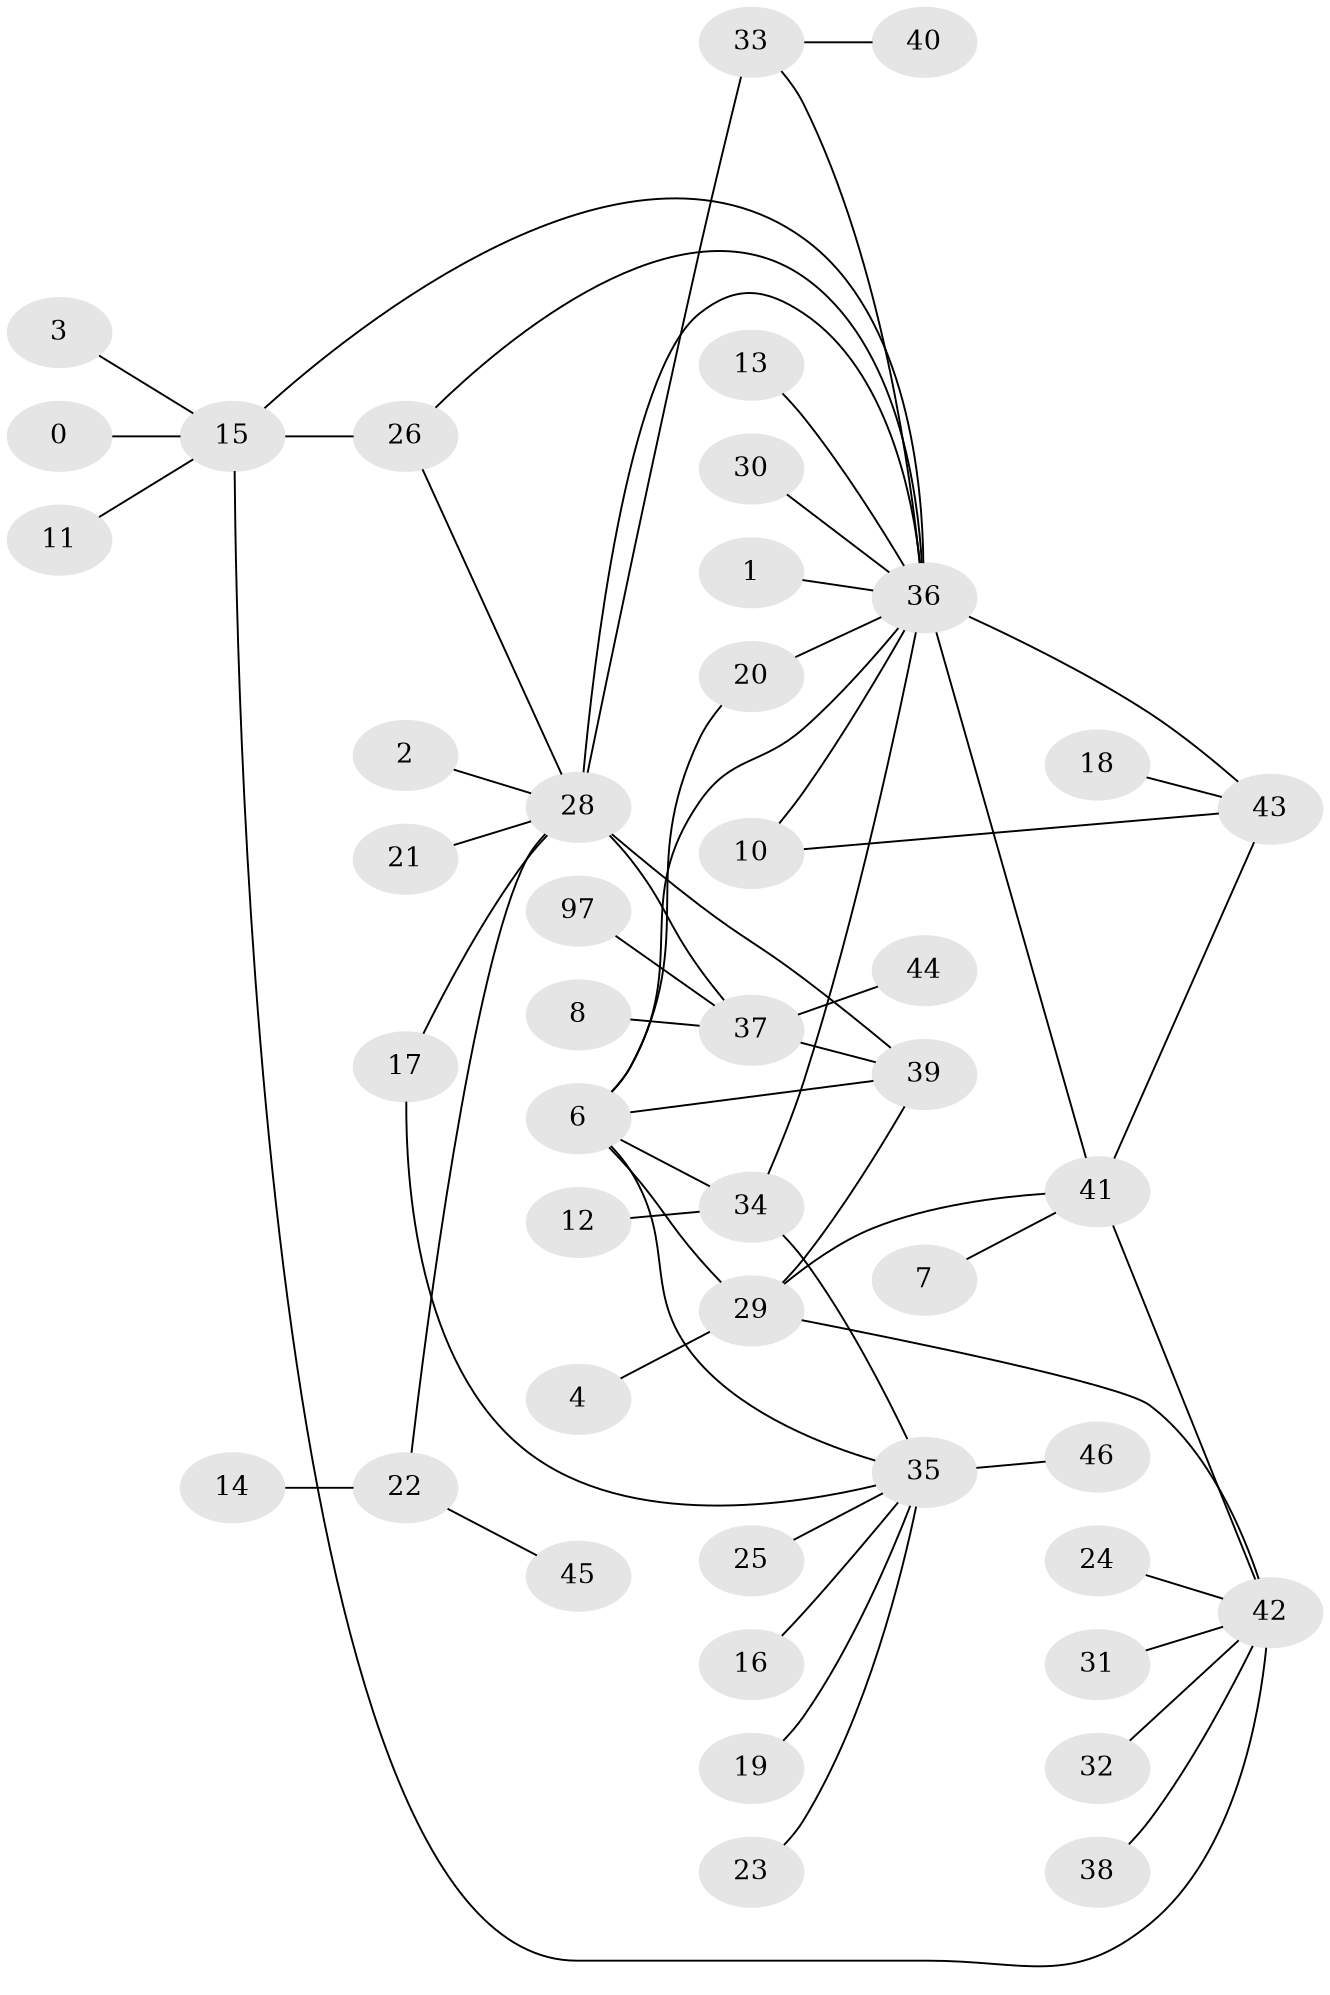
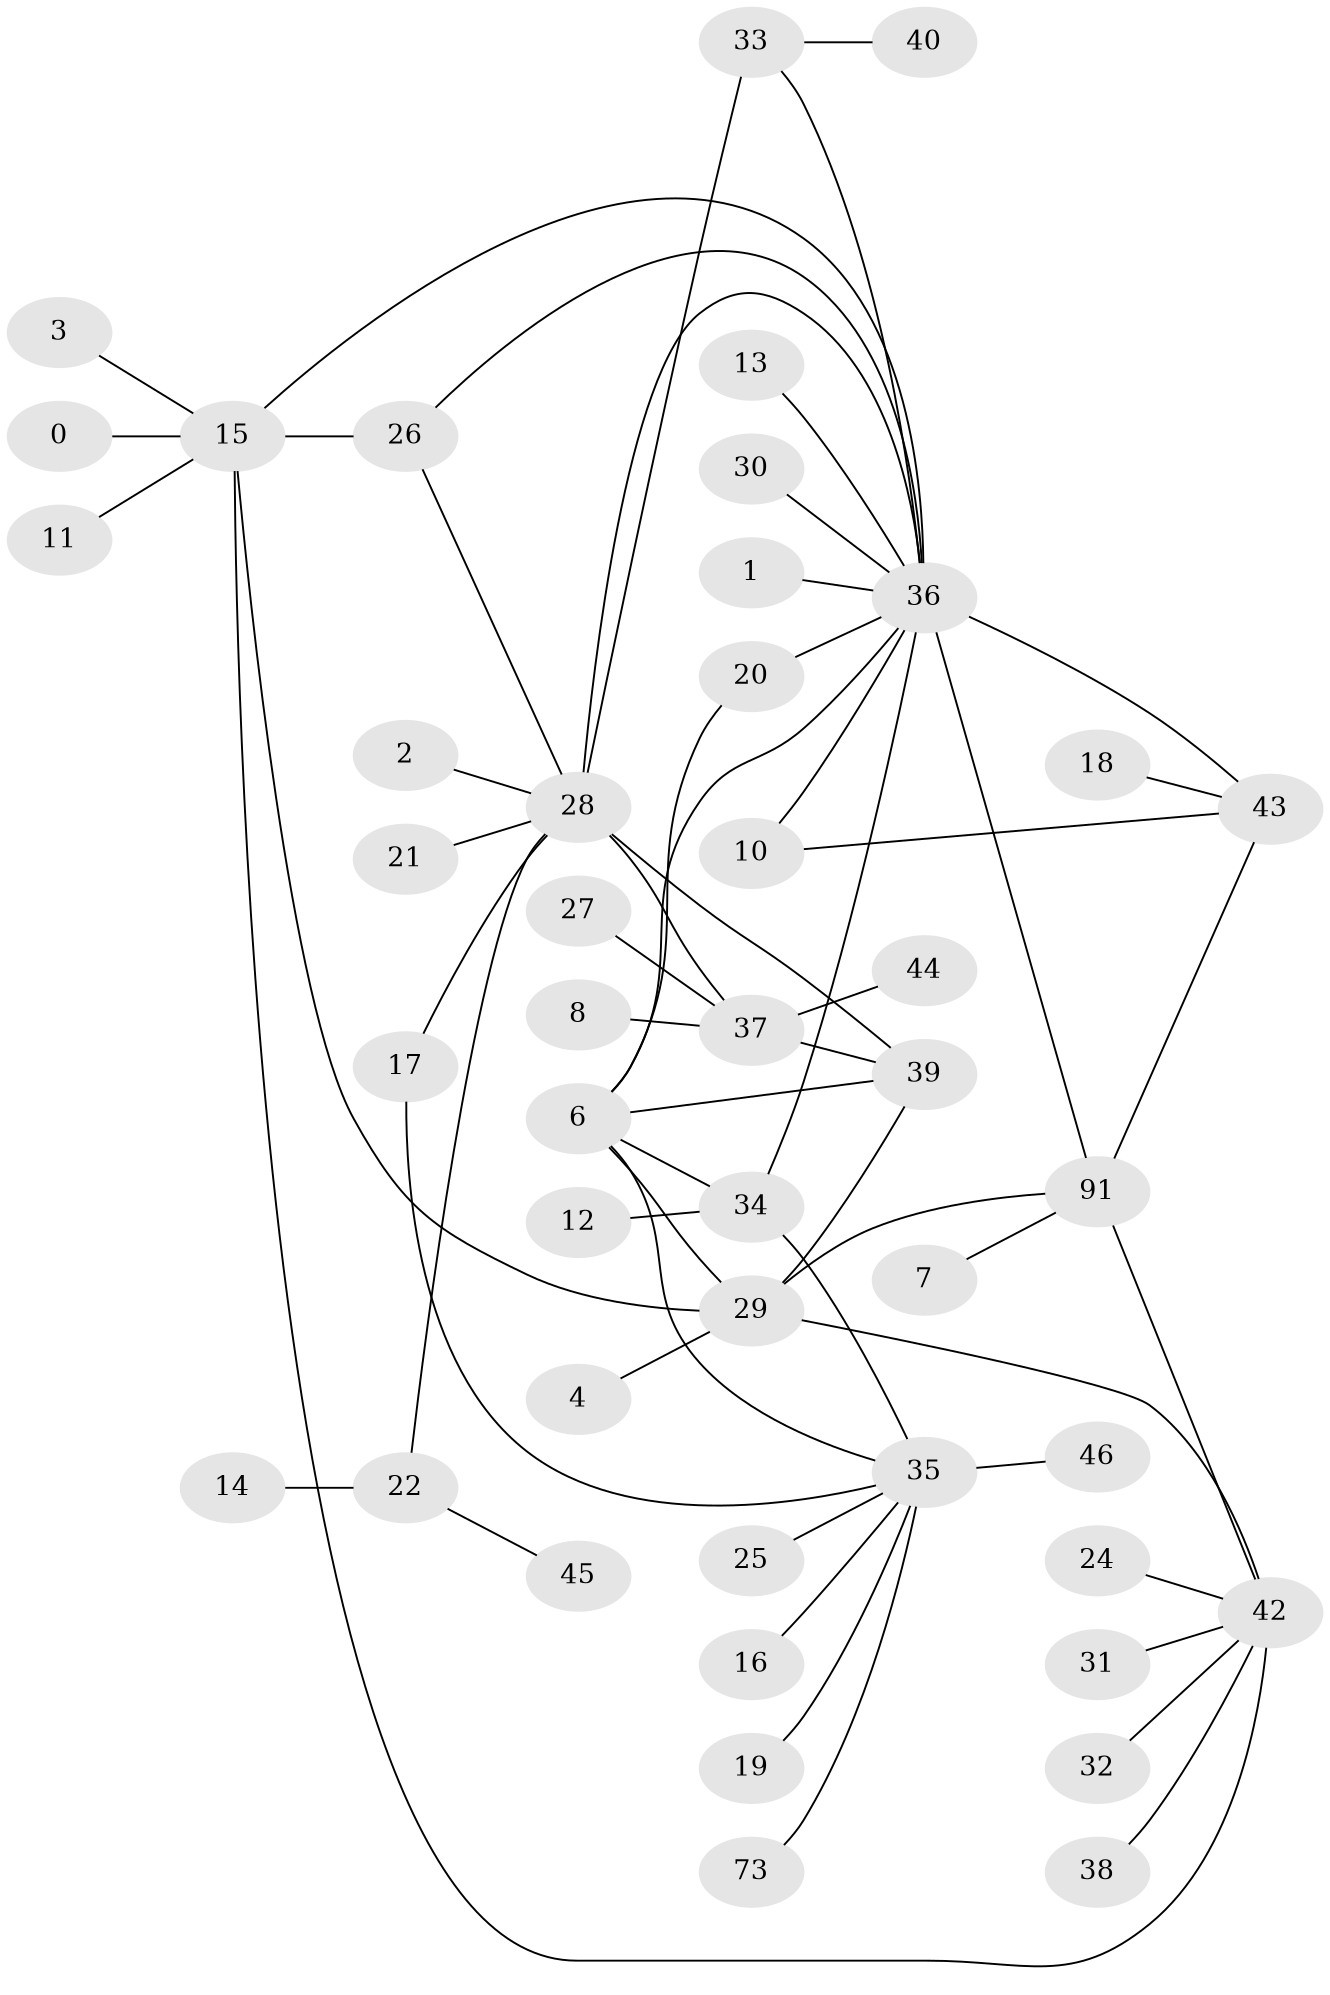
(579, 911) -> (579, 911)
none -> (315, 1003)
(1098, 1192) -> (1098, 1192)
(752, 1872) -> (752, 1872)
